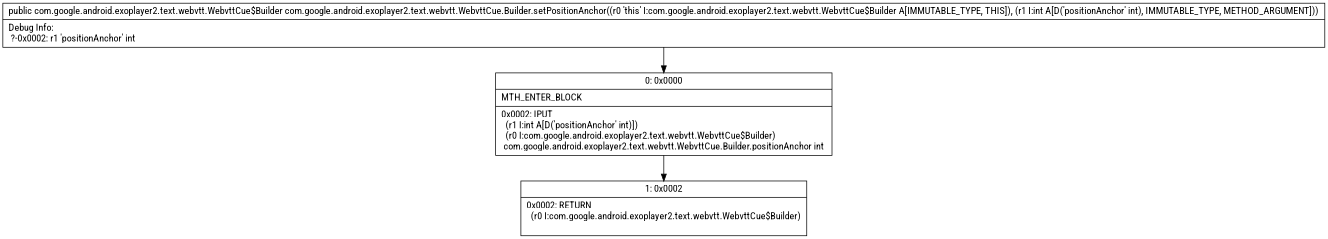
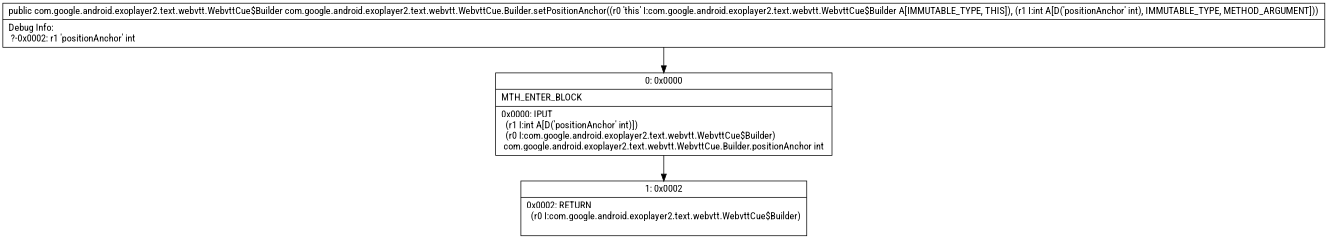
(529, 114) -> (529, 114)
